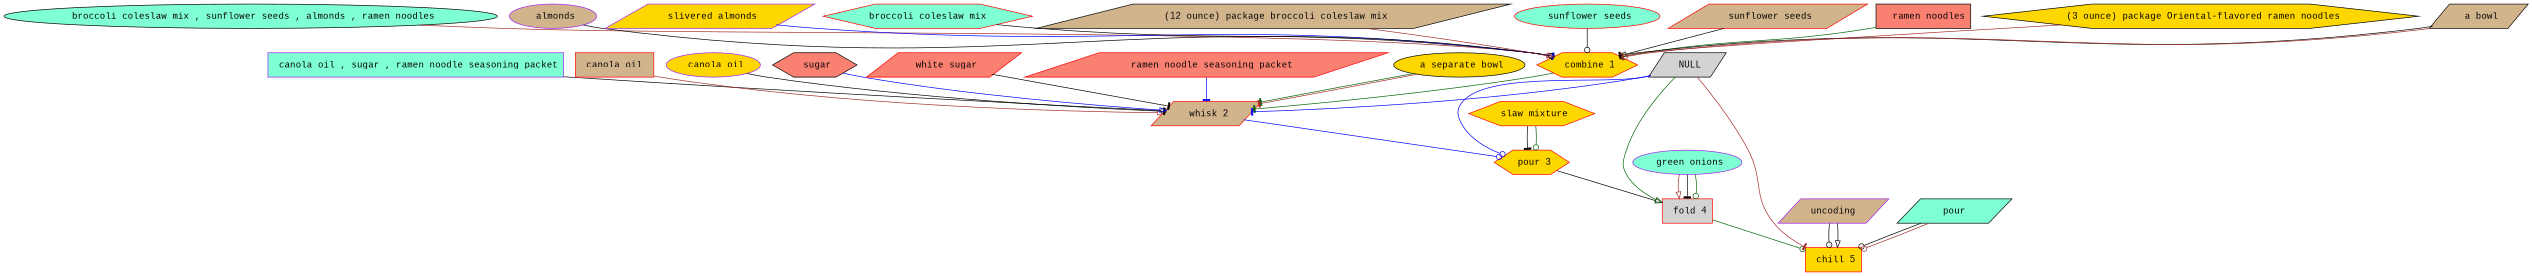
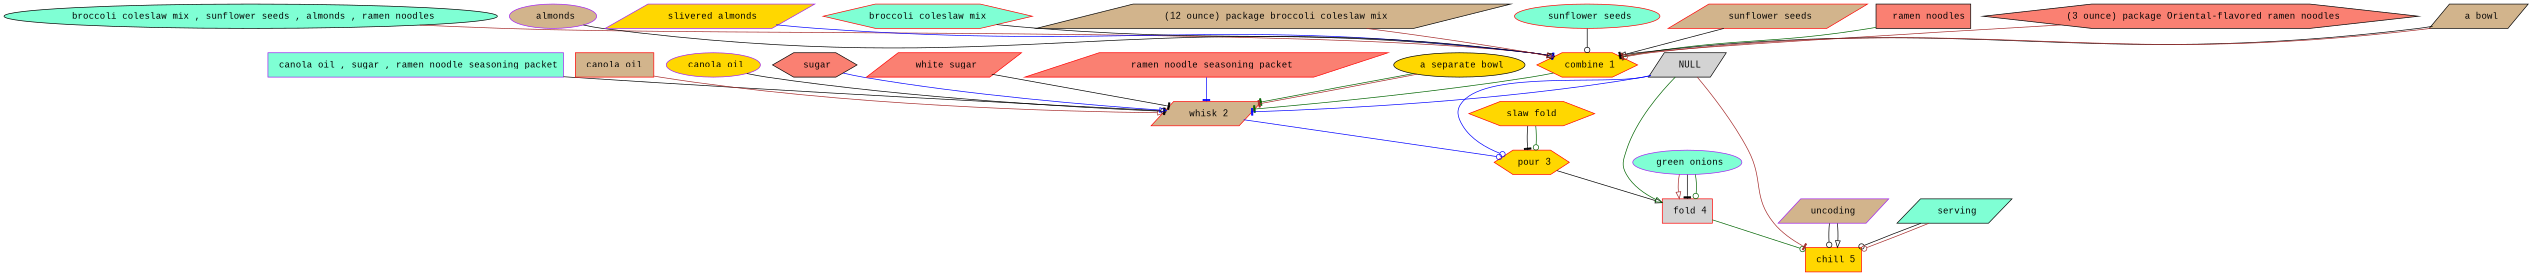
(2201, 16) -> (2201, 16)
(1065, 43) -> (1065, 43)
(1532, 114) -> (1532, 114)
(1954, 211) -> (1954, 211)
